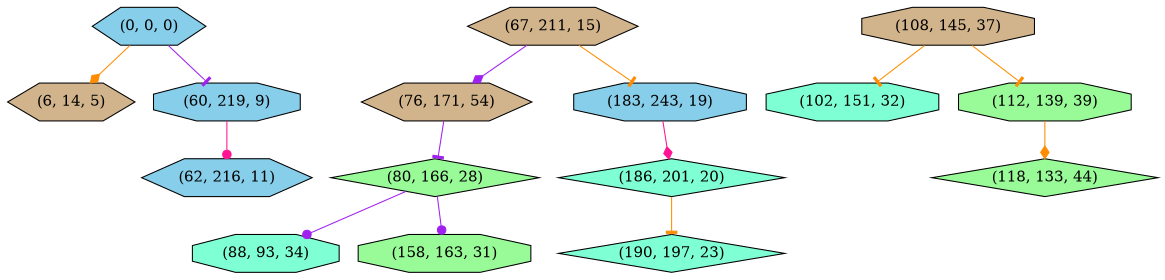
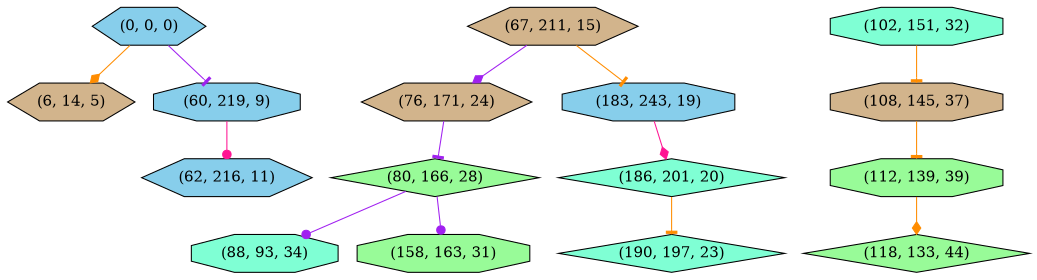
(902, 63) -> (917, 62)
(447, 102) -> (447, 102)
